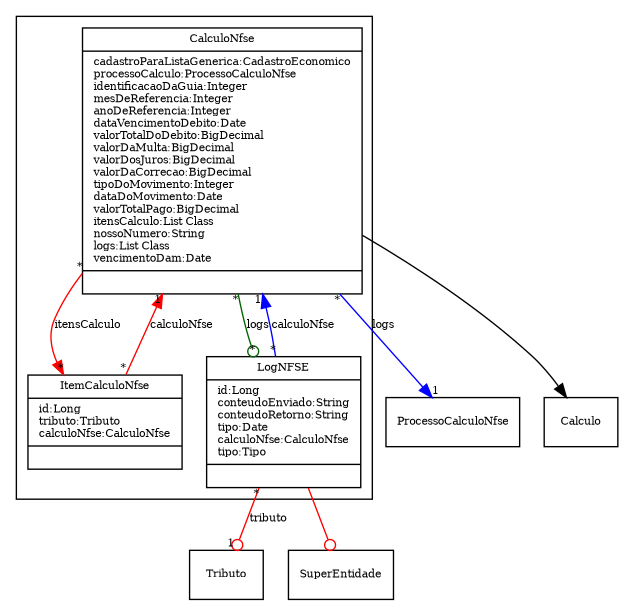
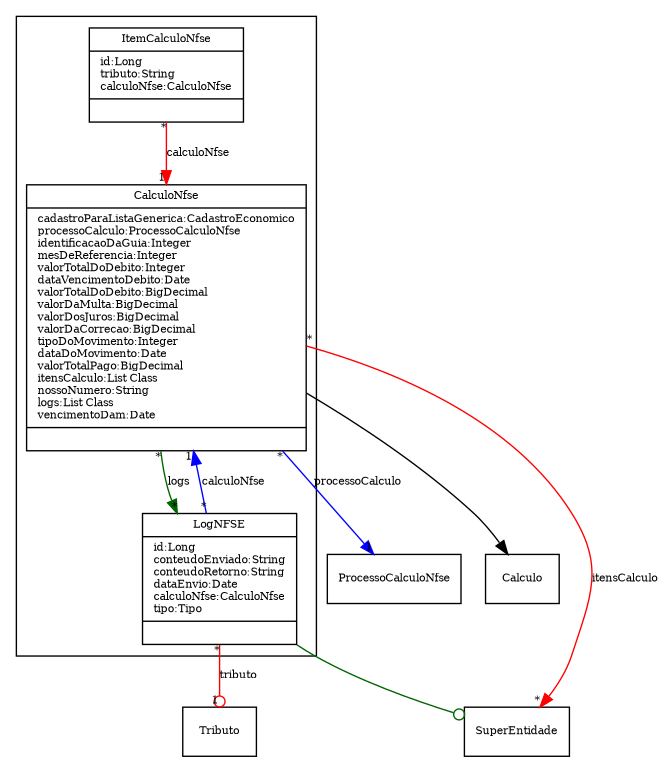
(162, 111) -> (112, 268)
(56, 315) -> (532, 466)
(244, 320) -> (165, 476)
(383, 325) -> (357, 482)
(80, 421) -> (138, 74)
(243, 428) -> (196, 584)
(318, 514) -> (373, 684)
